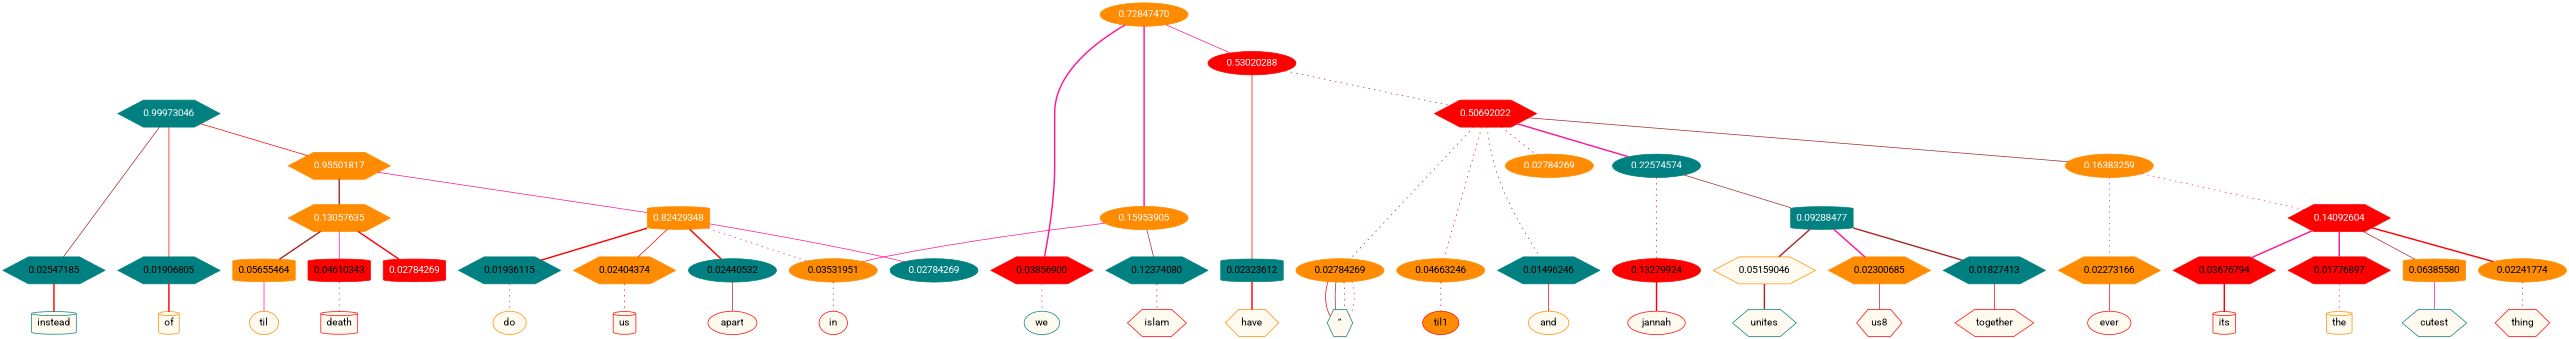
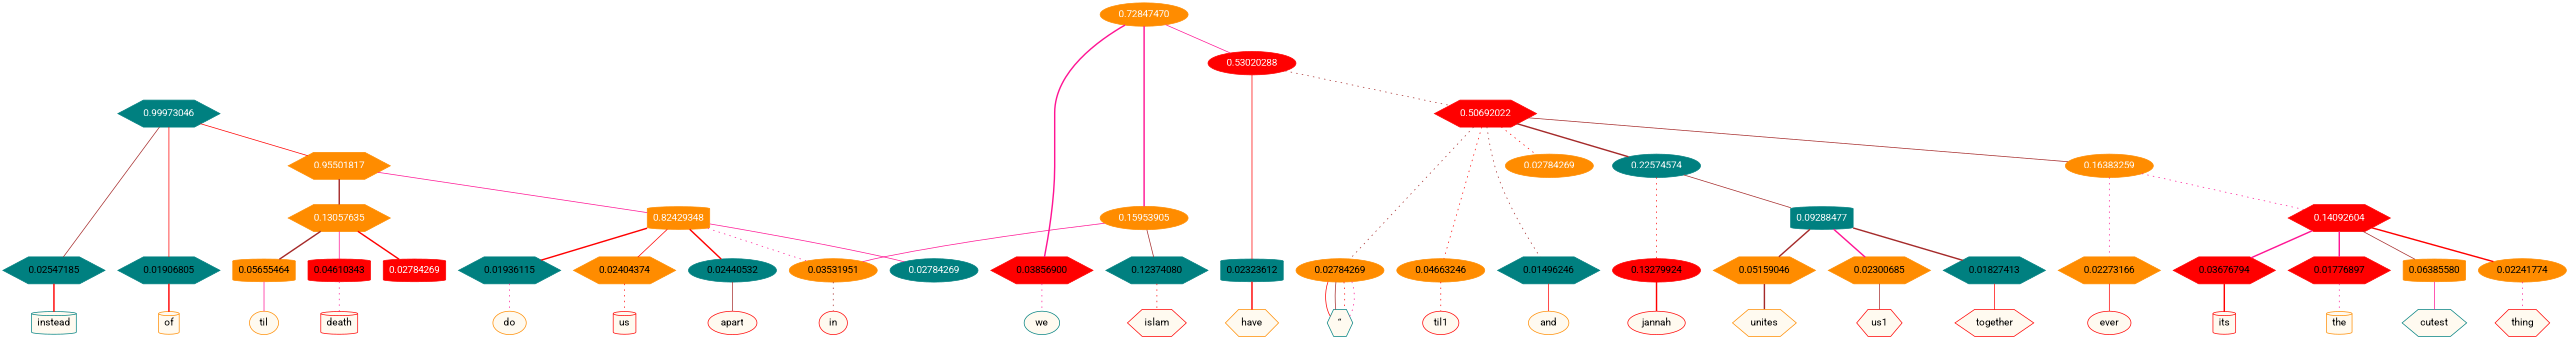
(1573, 140) -> (1573, 140)
(1764, 270) -> (1764, 270)
(1441, 323) -> (1441, 323)
(1764, 323) -> (1764, 323)
(1879, 323) -> (1879, 323)
